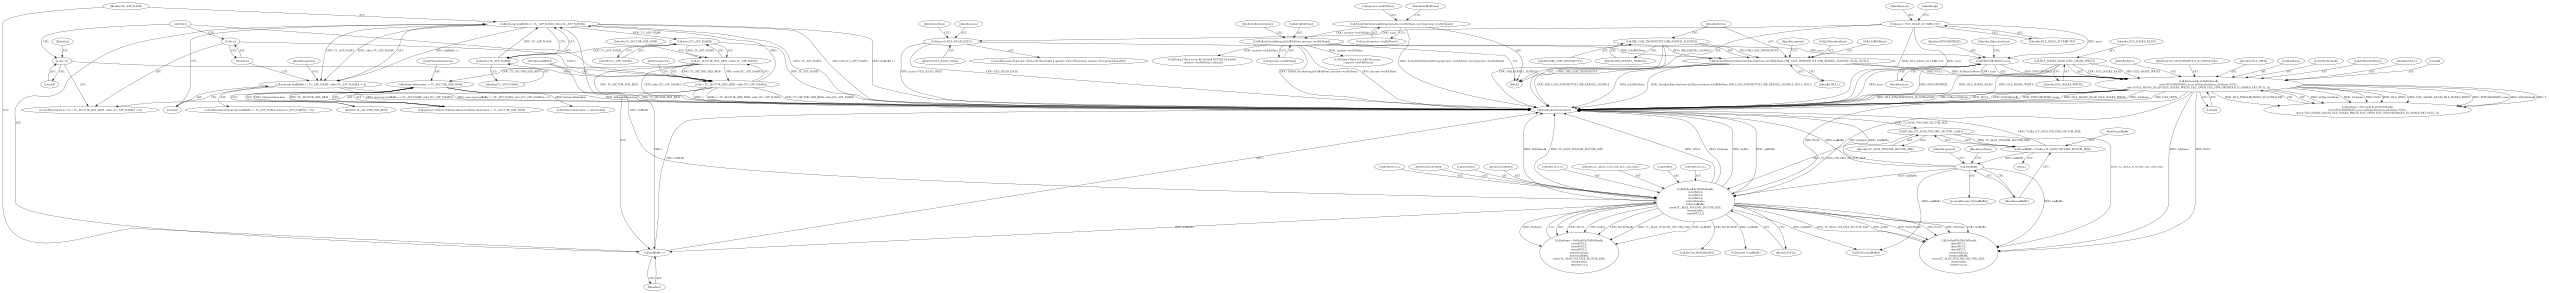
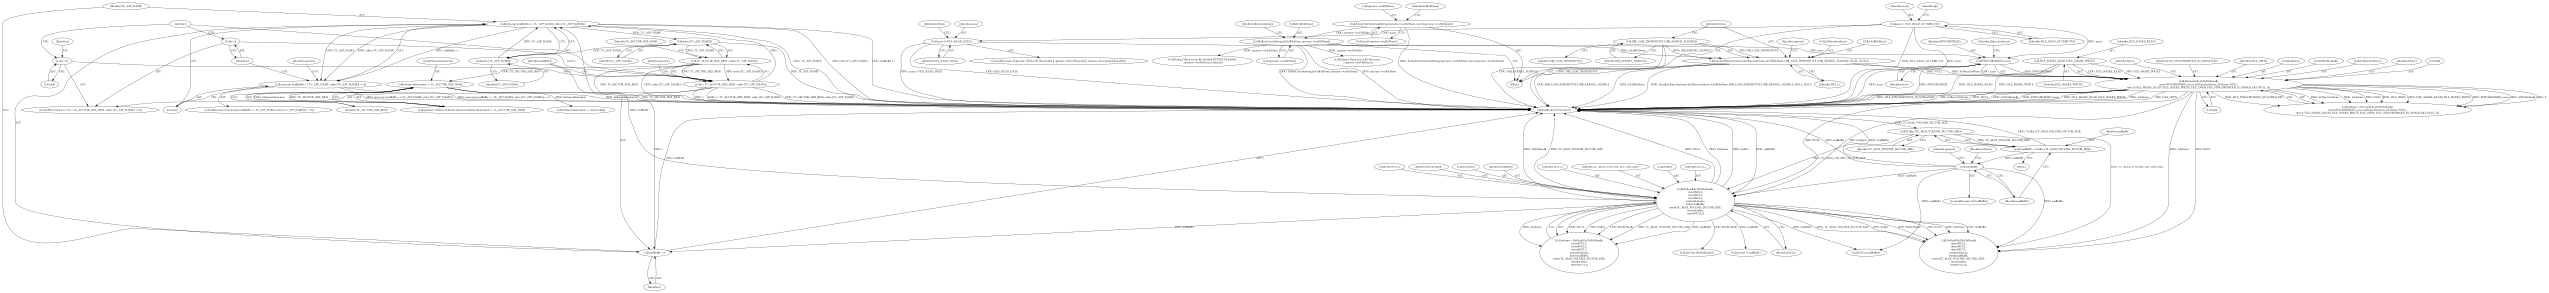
none -> (940, 49)
(1599, 49) -> (1585, 48)
(2054, 72) -> none
(1931, 132) -> (1931, 132)
